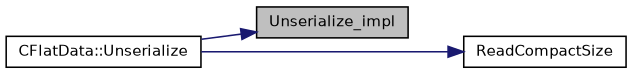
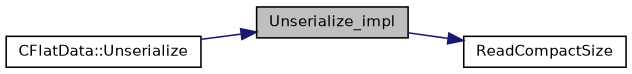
(325, 52) -> (428, 36)
